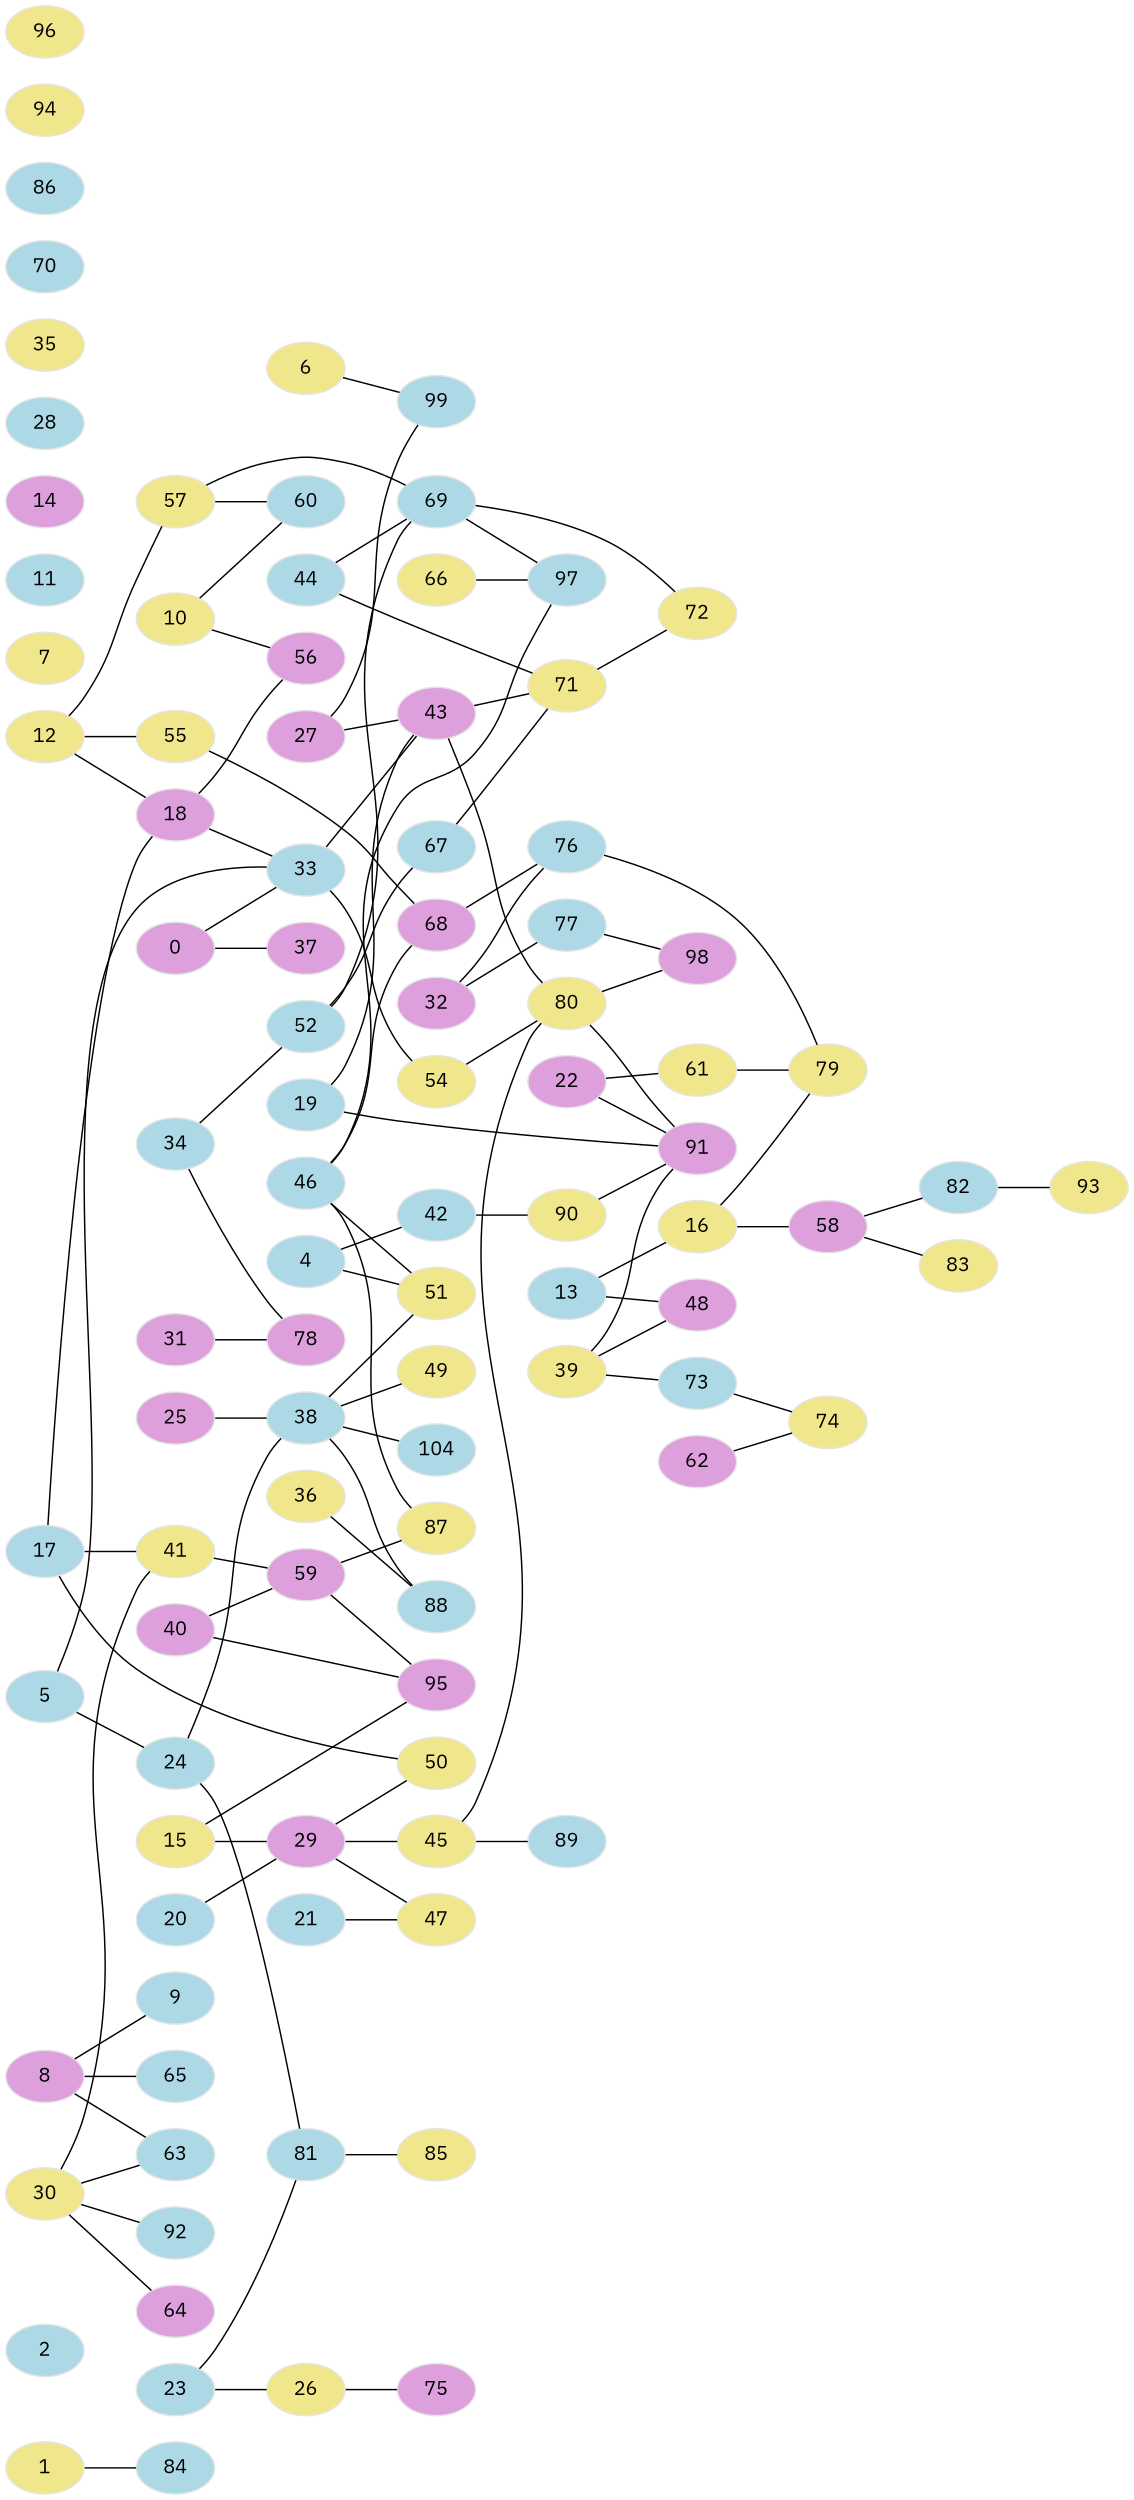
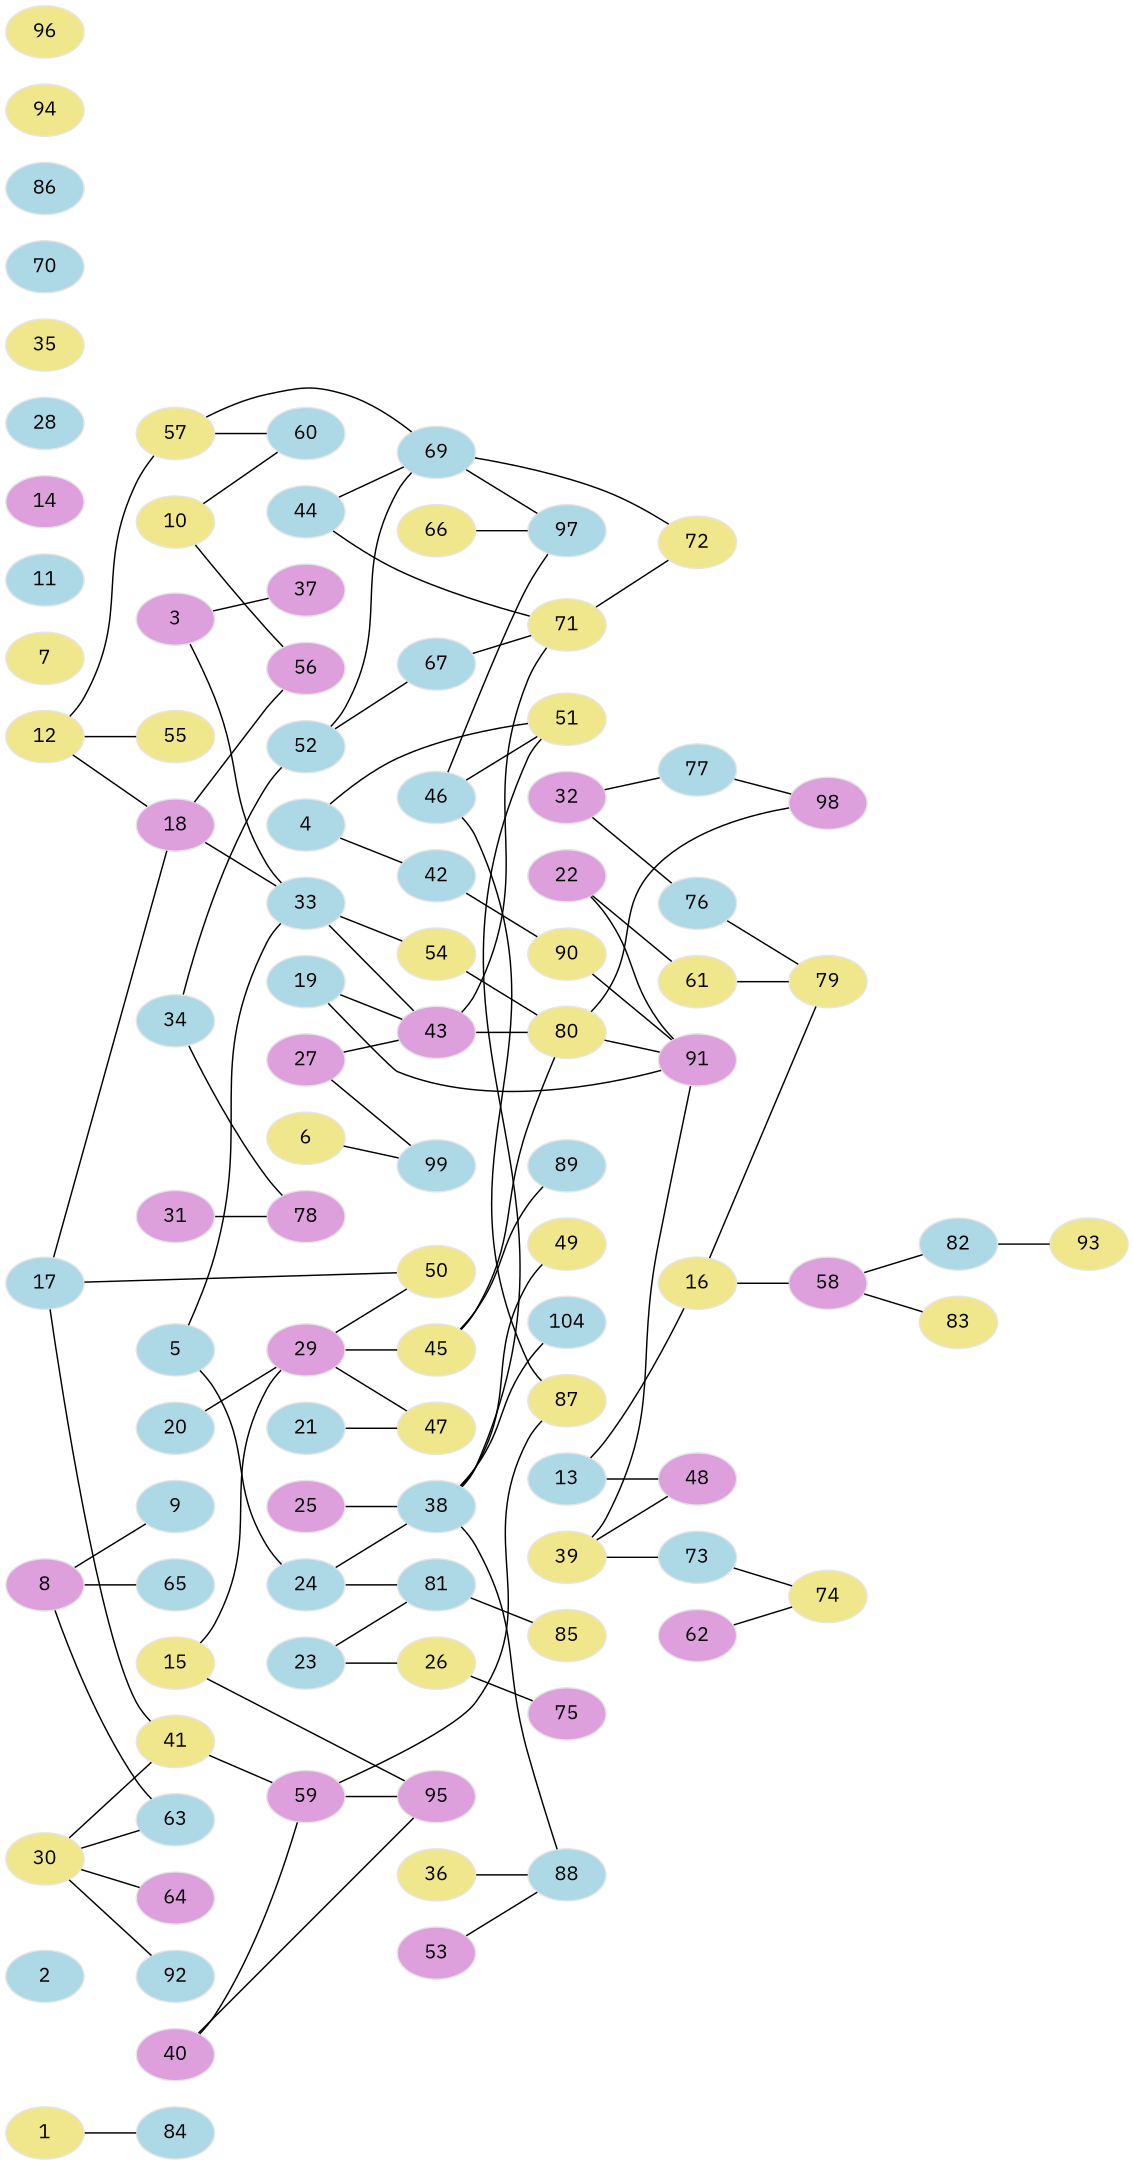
(436, 925) -> none
(175, 948) -> (175, 619)
none -> (436, 1953)
